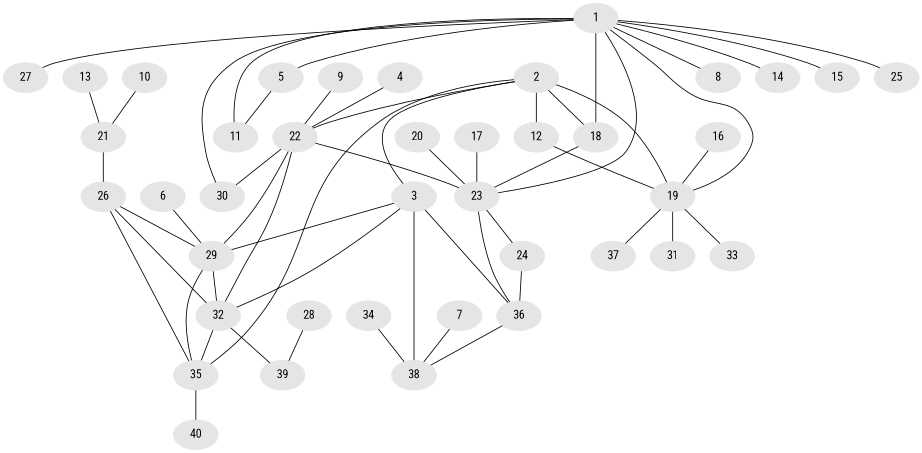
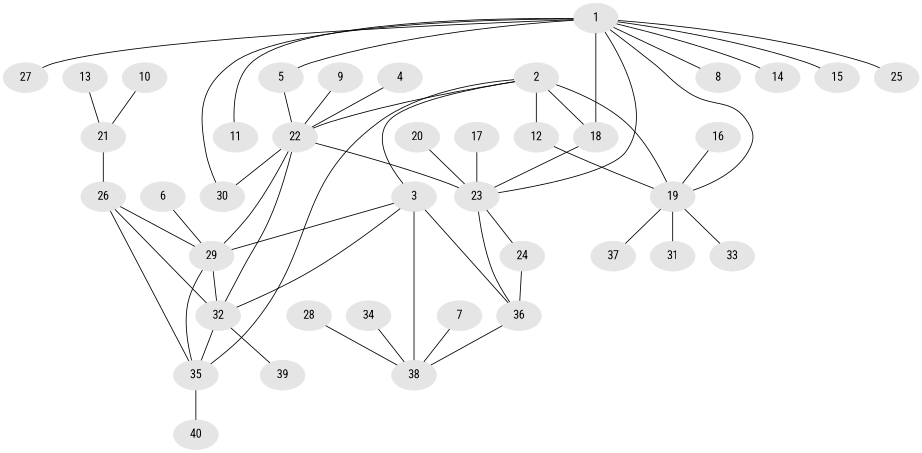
(258, 107) -> (288, 107)
(296, 345) -> (361, 345)
